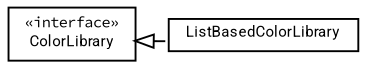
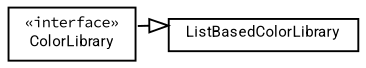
(161, 41) -> (142, 26)
